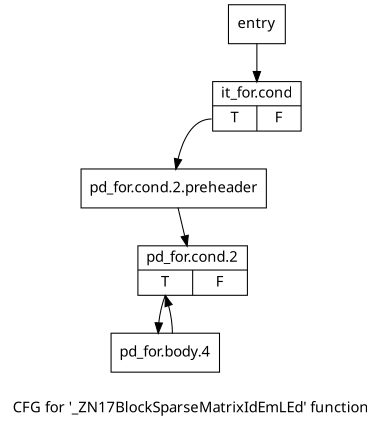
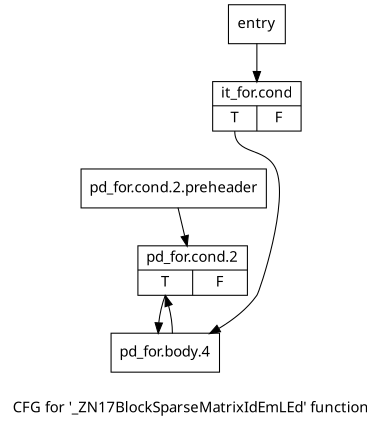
(189, 133) -> (275, 229)
